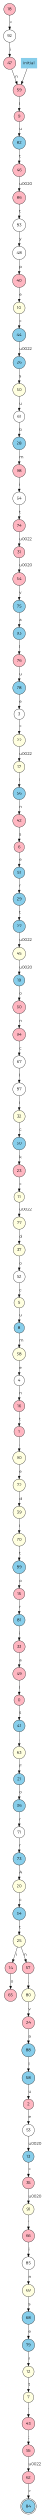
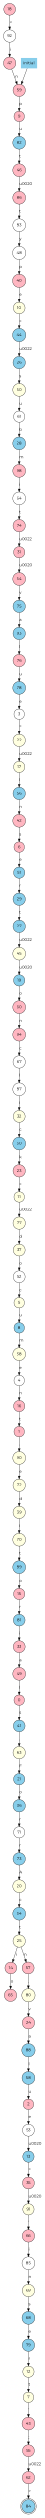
(20, 104) -> (21, 104)
